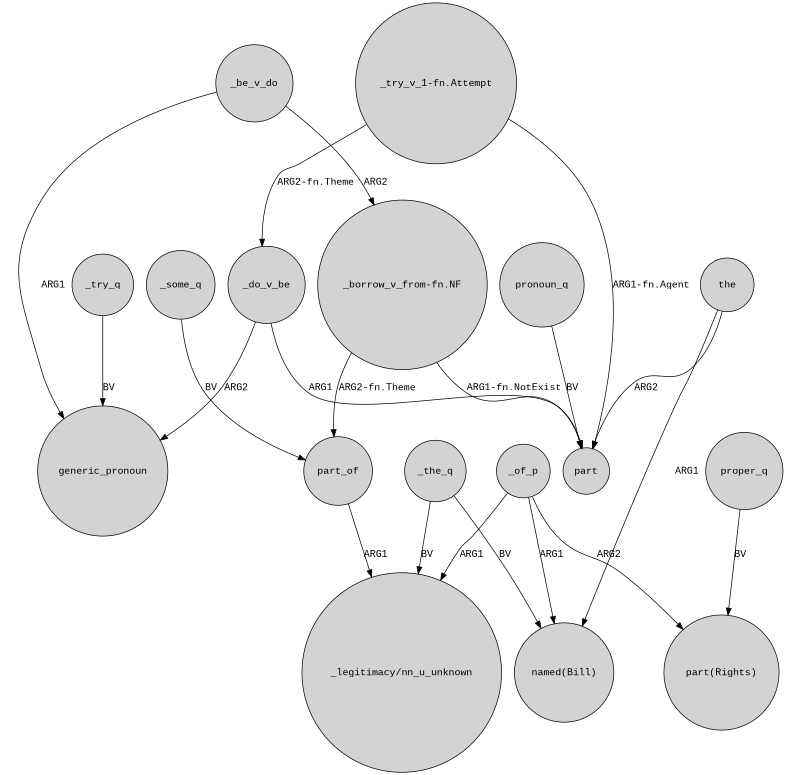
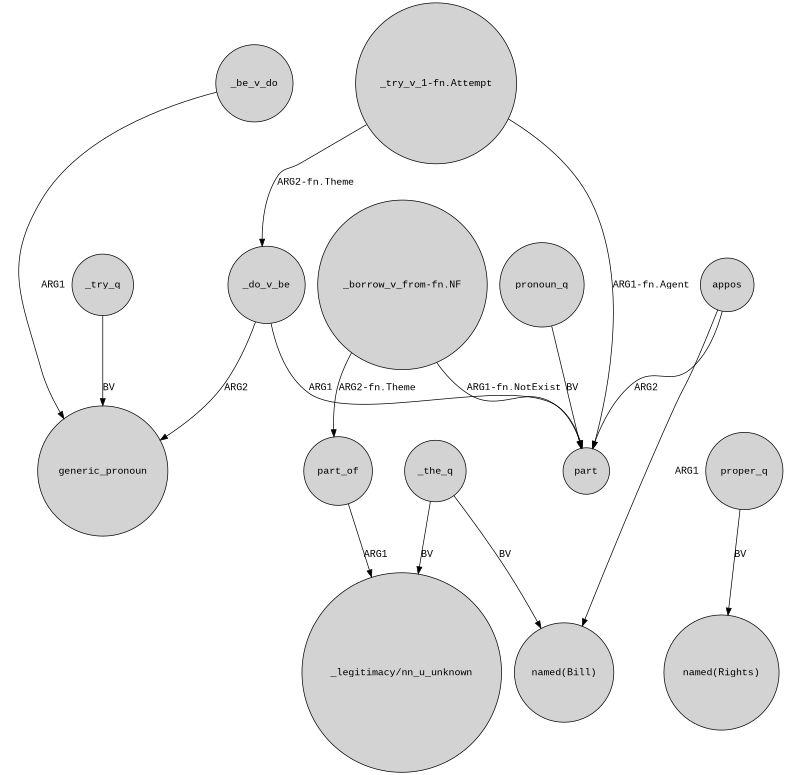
(335, 150) -> none
(181, 285) -> none
(727, 285) -> (727, 285)
(523, 471) -> none
(722, 673) -> (722, 673)
